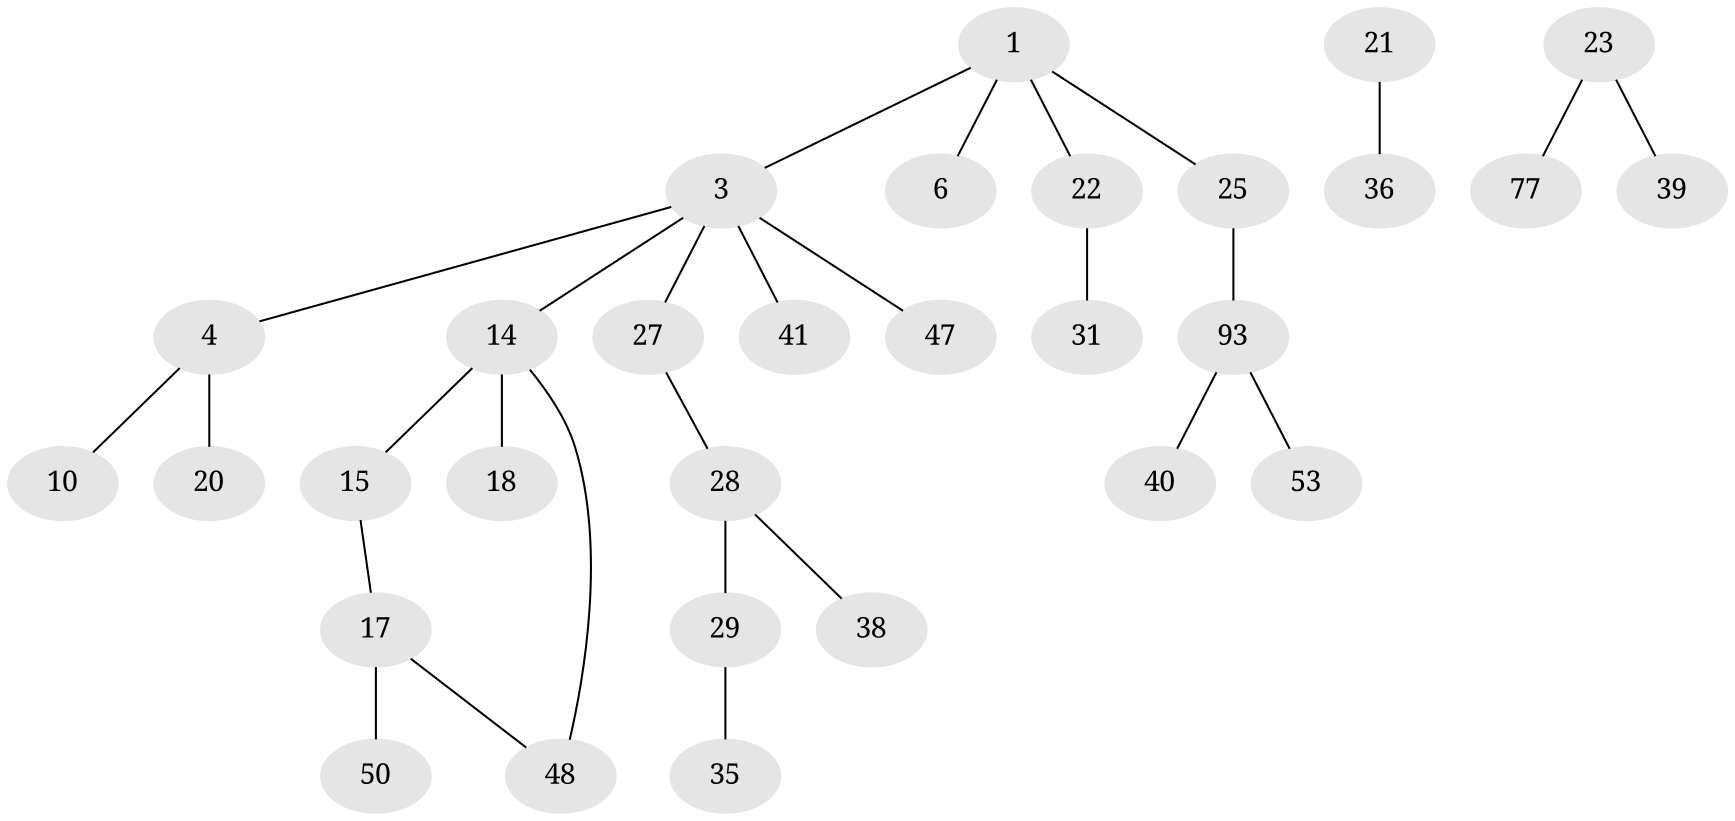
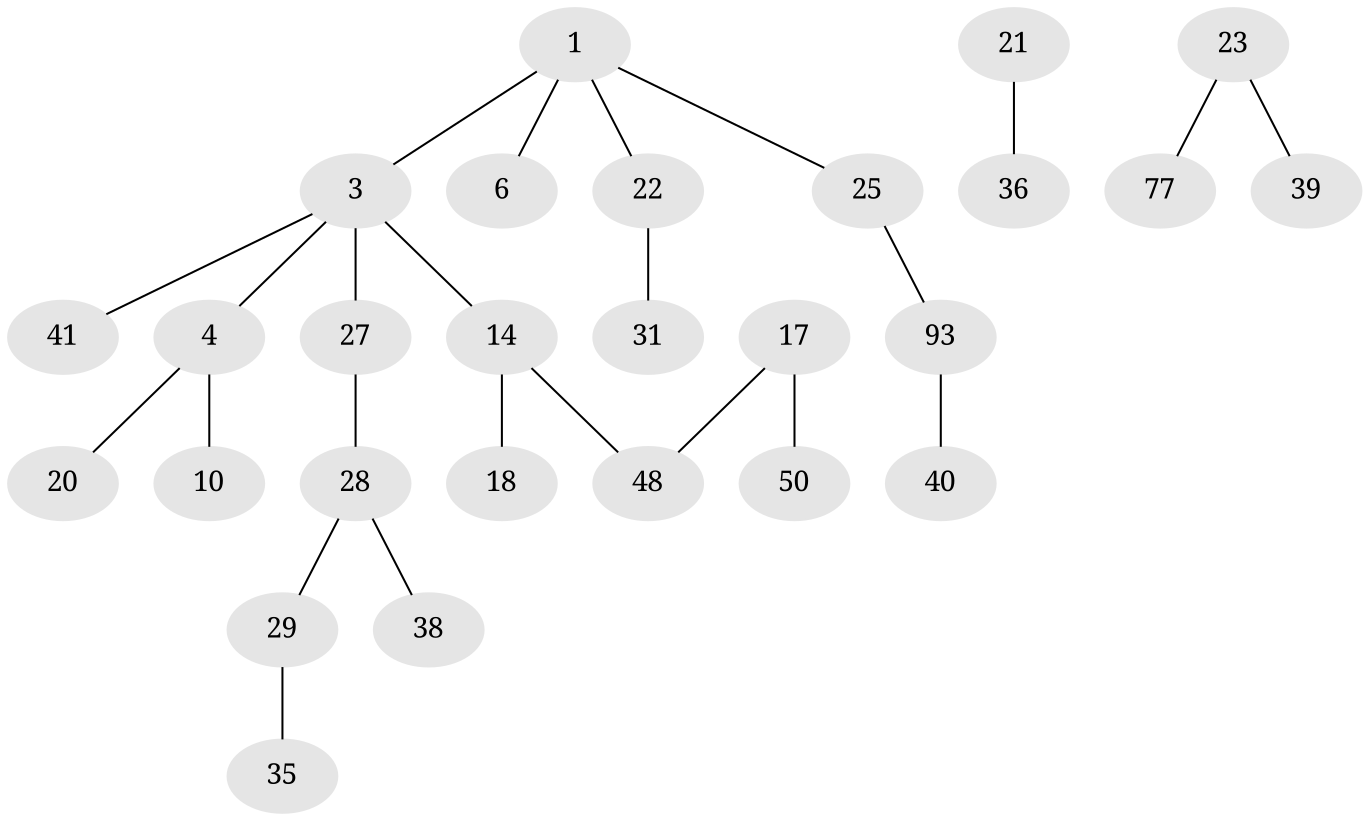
(941, 337) -> none
(356, 484) -> none
(1307, 484) -> none
